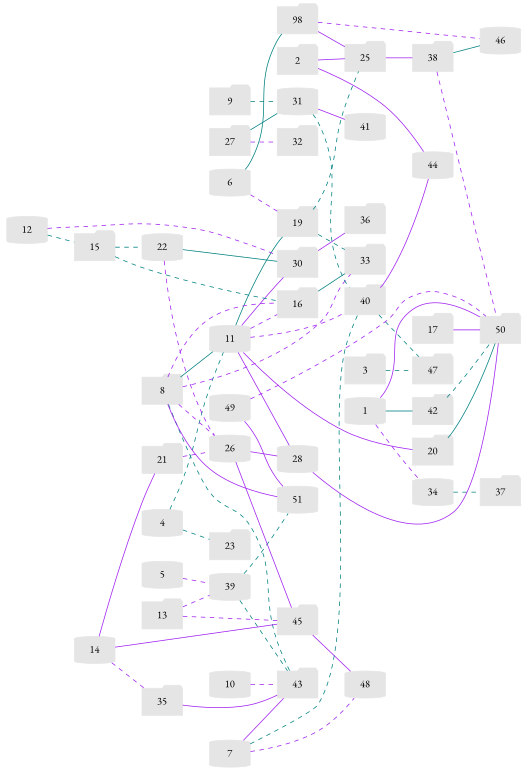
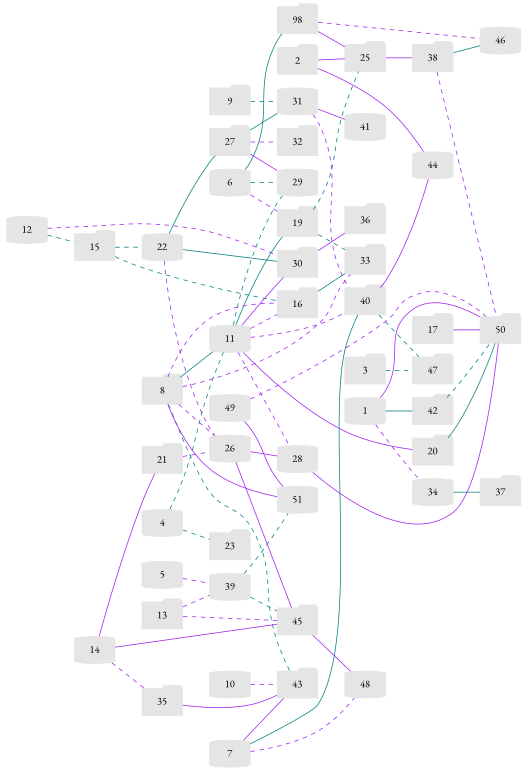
none -> (298, 183)
none -> (190, 193)
(331, 201) -> (331, 201)
(264, 399) -> (264, 399)
(461, 492) -> (461, 492)
(341, 549) -> (341, 549)
(264, 636) -> (264, 604)
